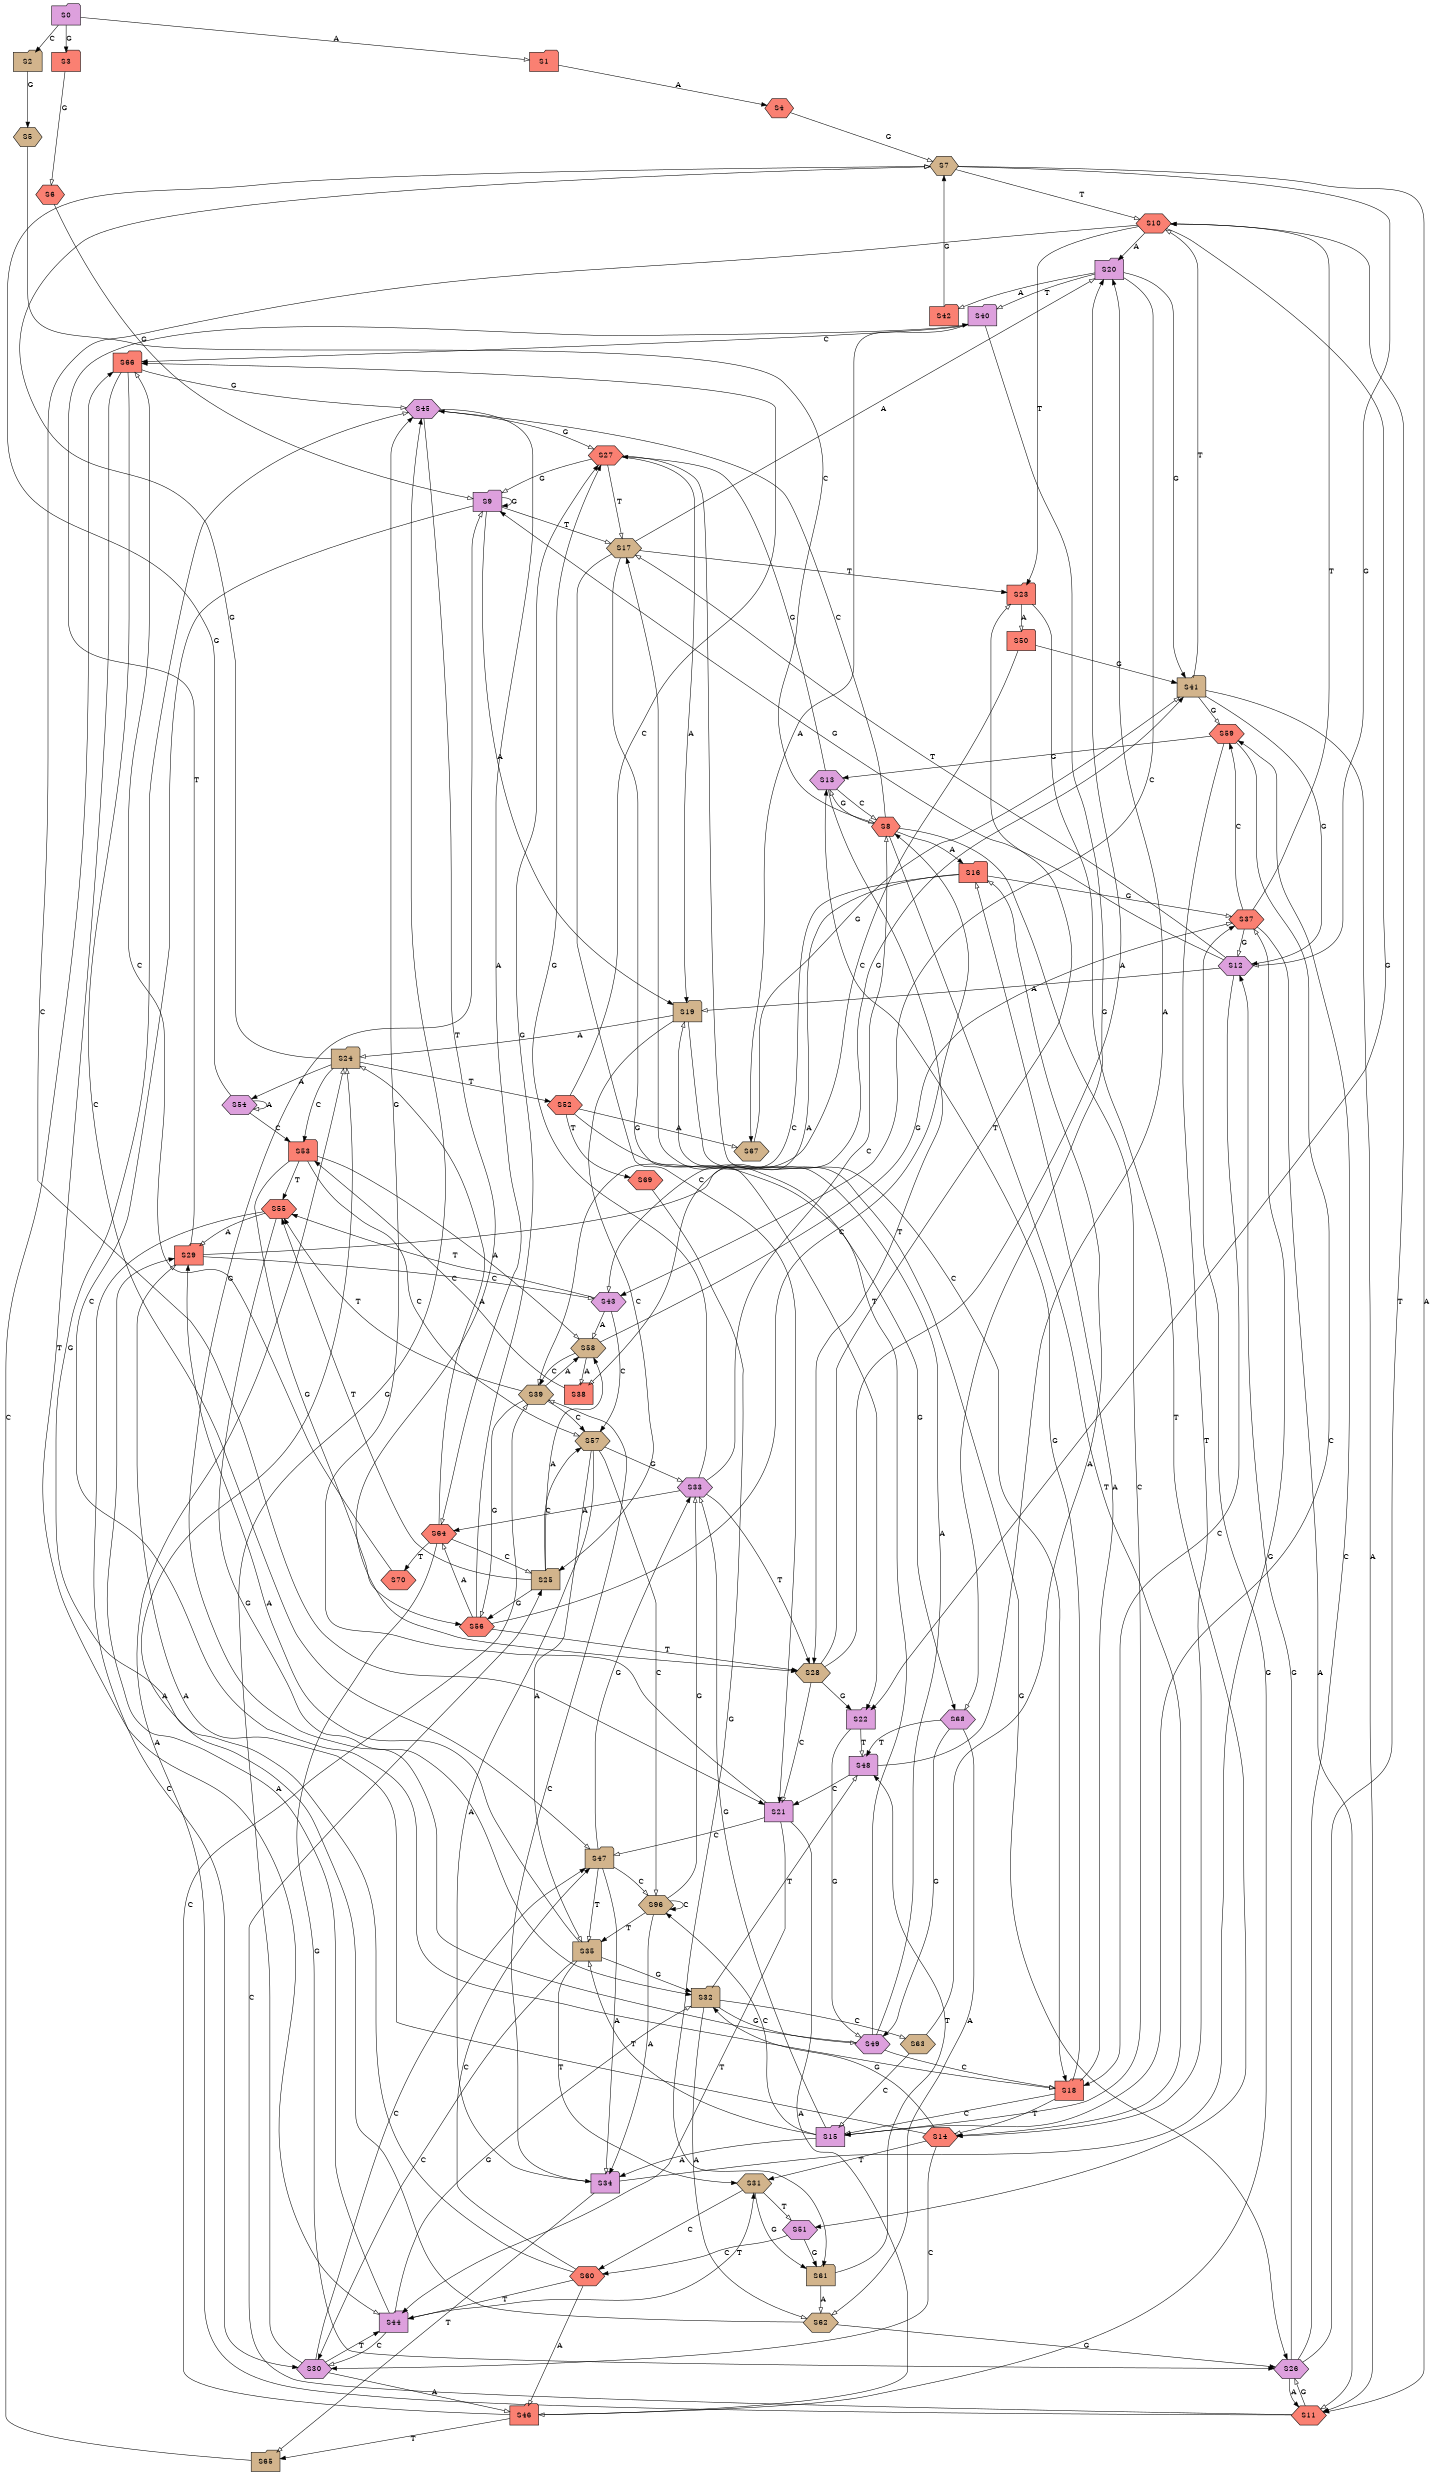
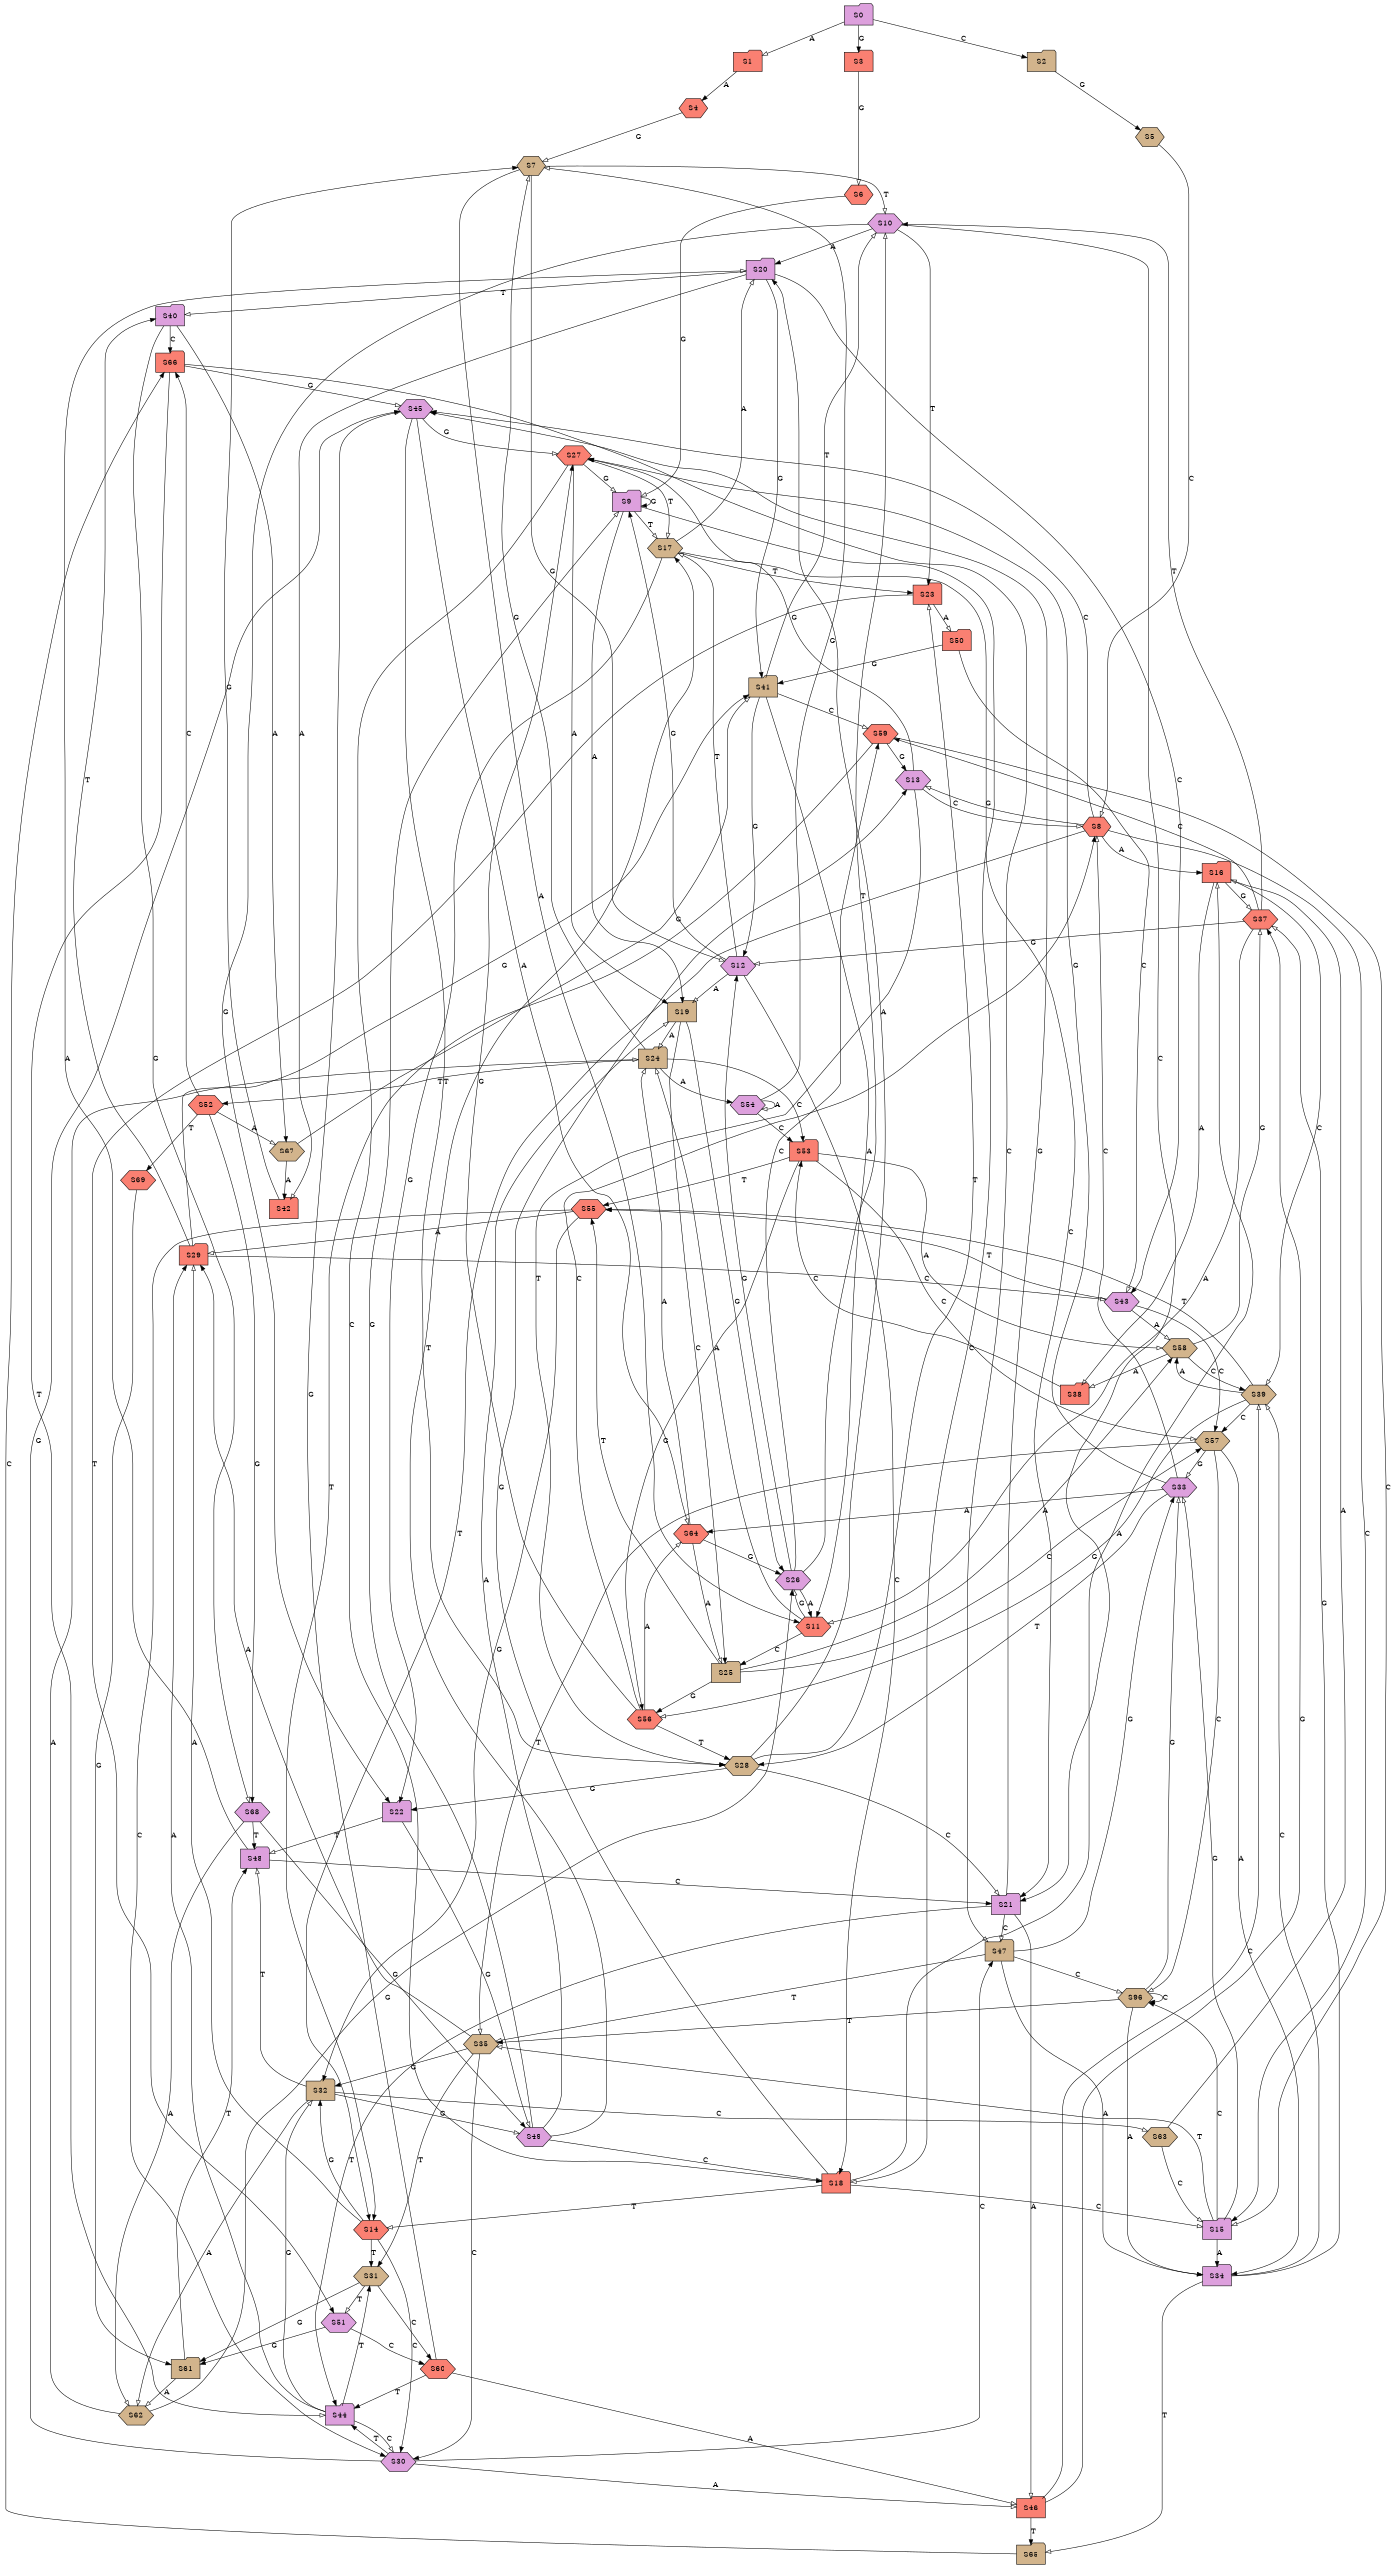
(1154, 223) -> (885, 223)
(1214, 711) -> (832, 711)
(1160, 1077) -> (65, 785)
none -> (285, 1177)
(507, 1557) -> (708, 1603)
(398, 1580) -> none
(537, 1696) -> (539, 1743)
(587, 1951) -> (481, 2044)
(462, 2070) -> none
